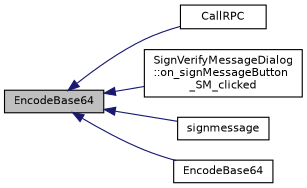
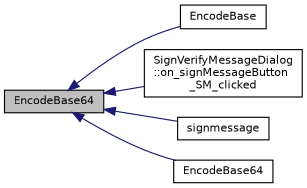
(223, 17) -> (223, 17)
